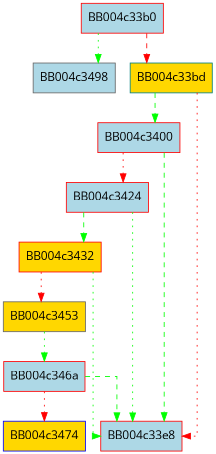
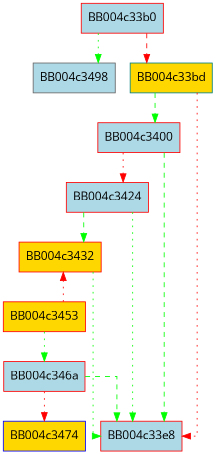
(41, 283) -> (63, 291)
(44, 317) -> (44, 317)
